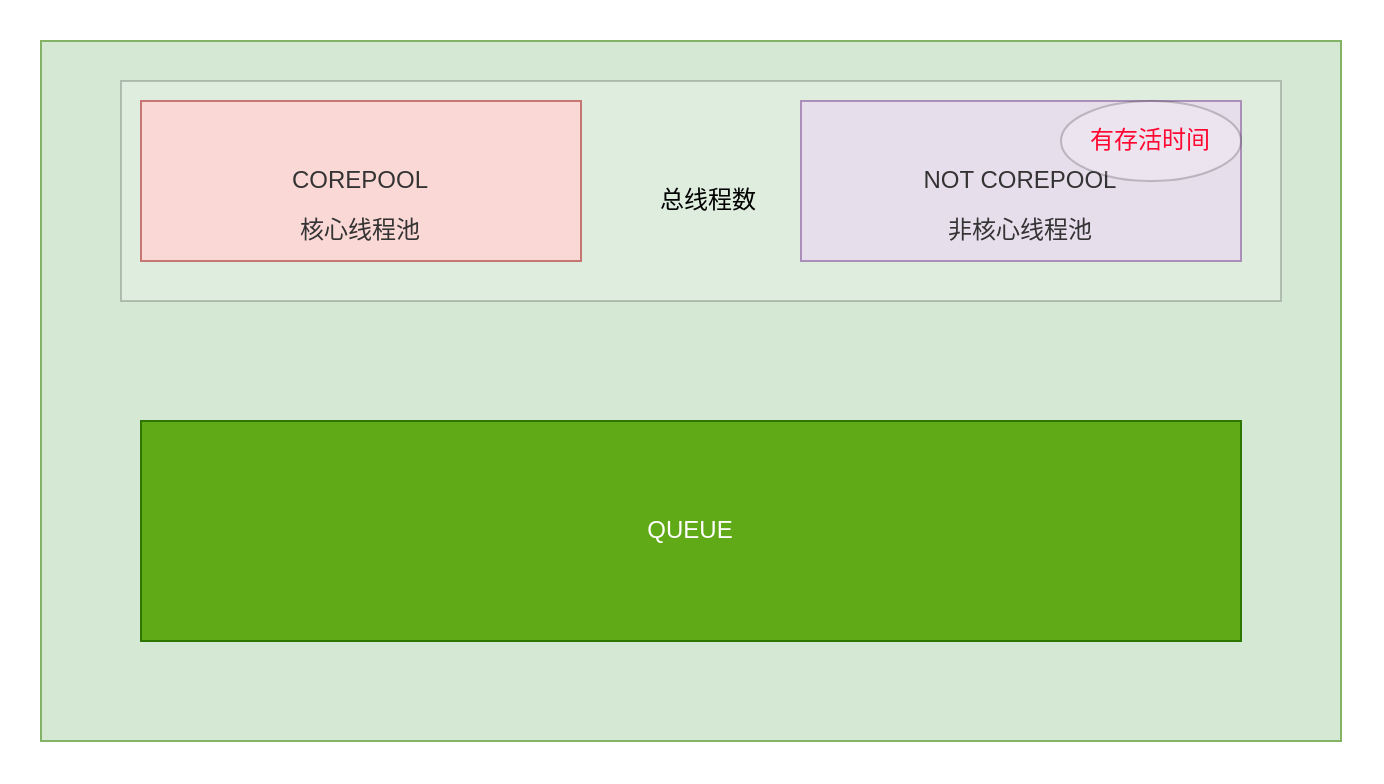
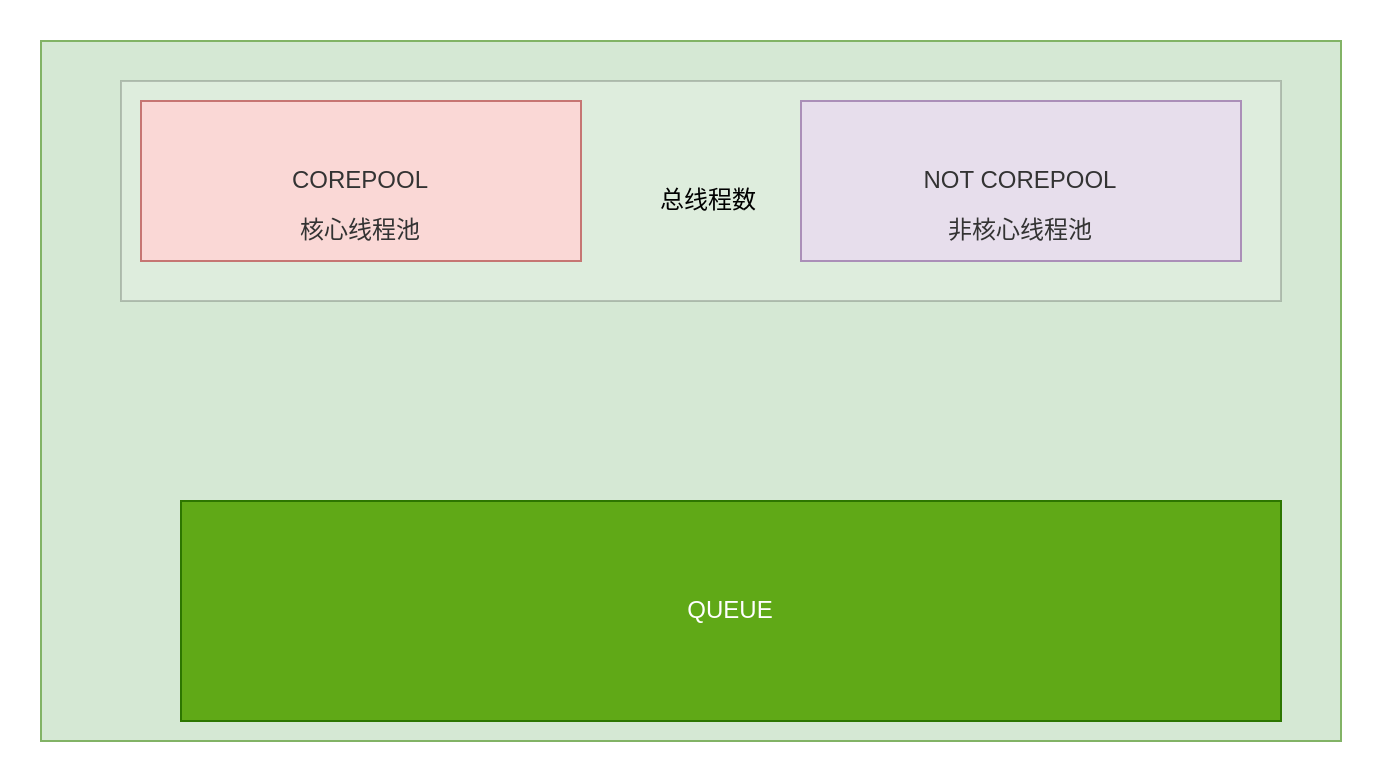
(1151, 141) -> none
(691, 531) -> (731, 611)
